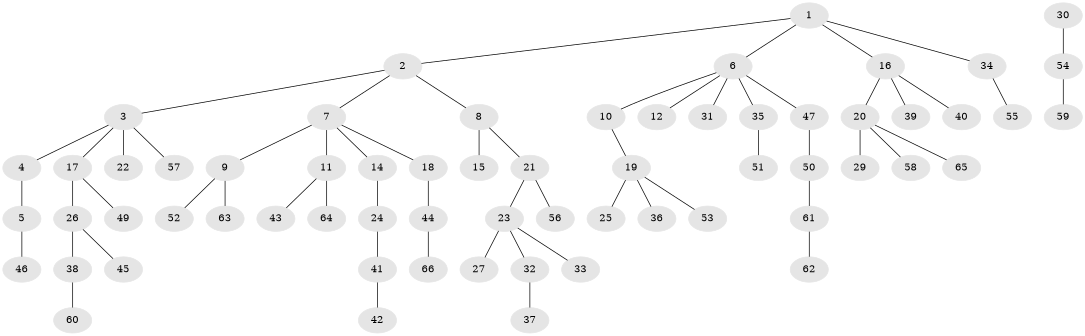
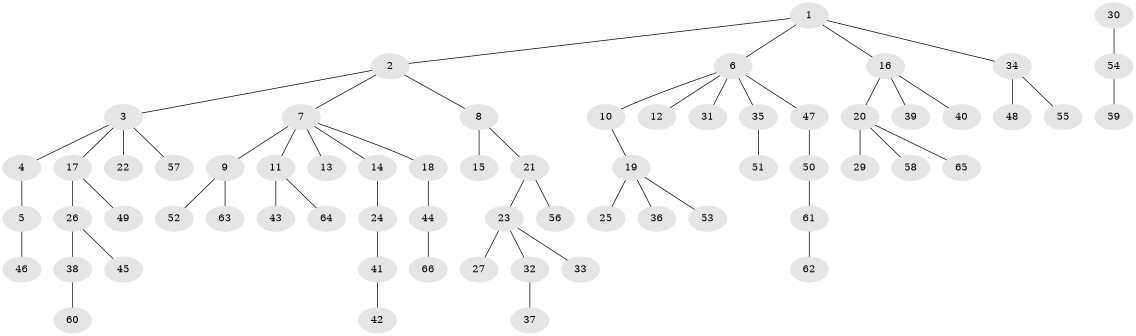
none -> (1012, 117)
none -> (327, 168)
